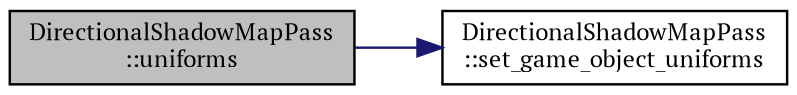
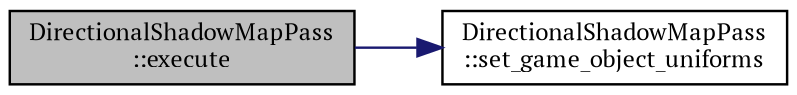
(182, 48) -> (182, 48)
